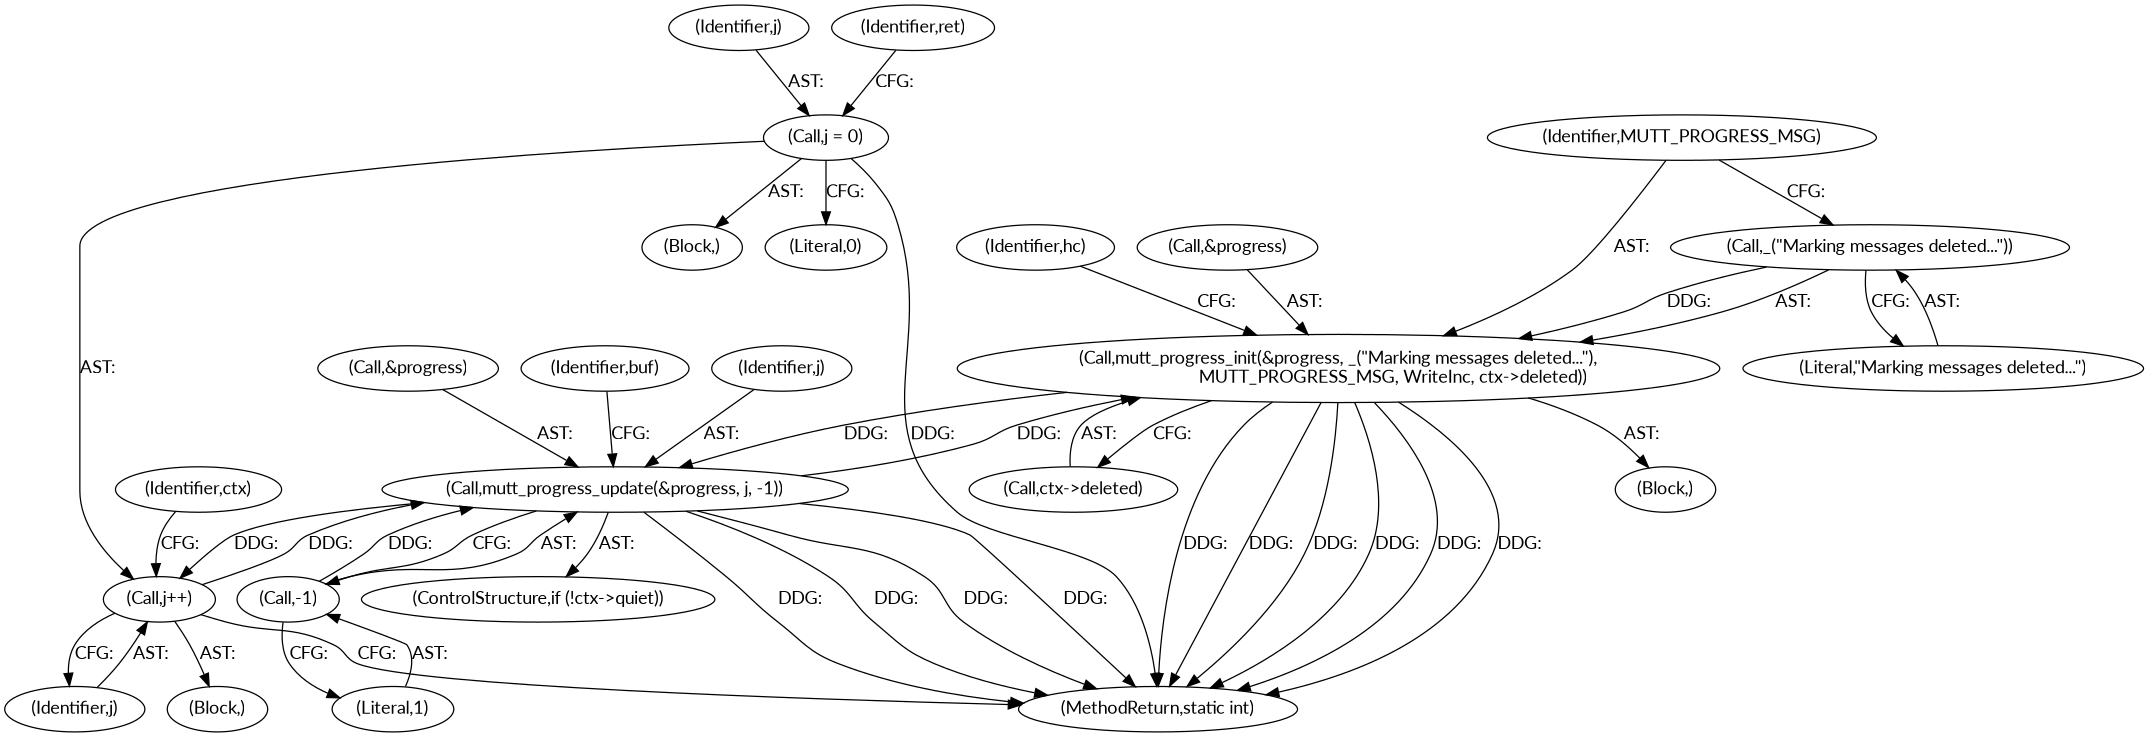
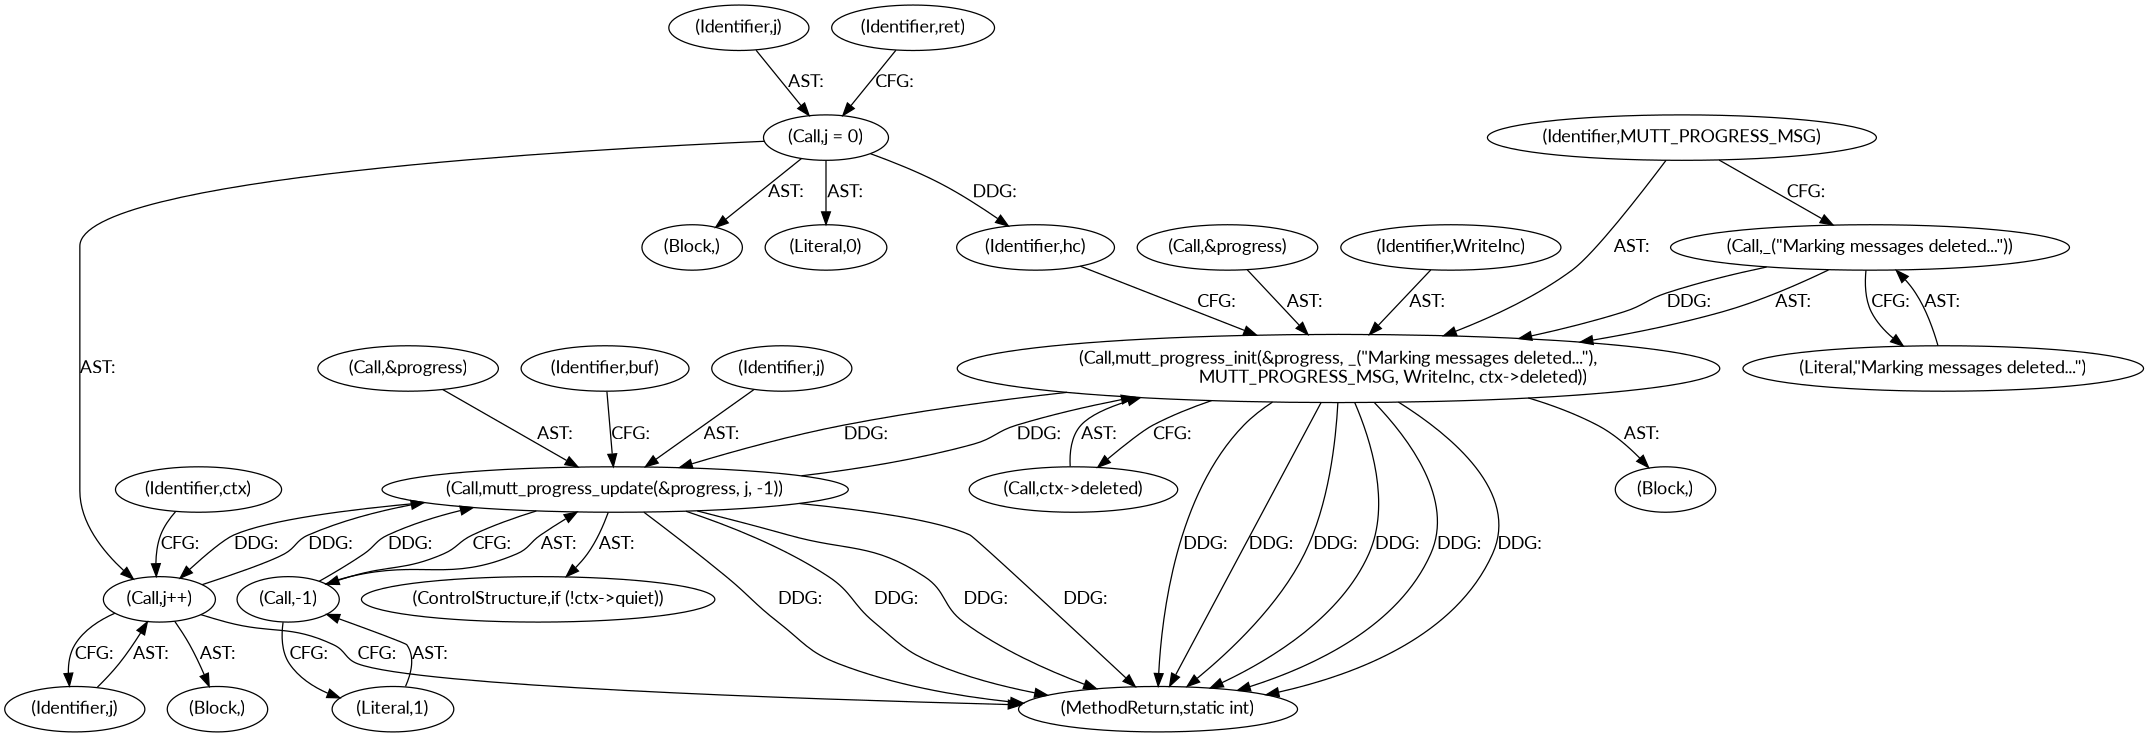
(848, 193) -> (848, 193)
none -> (1451, 247)
(923, 471) -> (937, 182)
